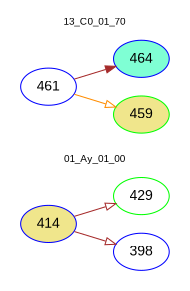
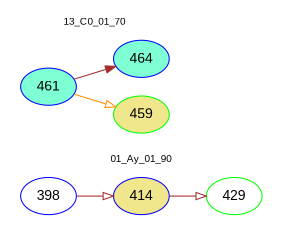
(49, 87) -> (49, 87)
(95, 159) -> (141, 159)
(90, 236) -> (90, 196)
